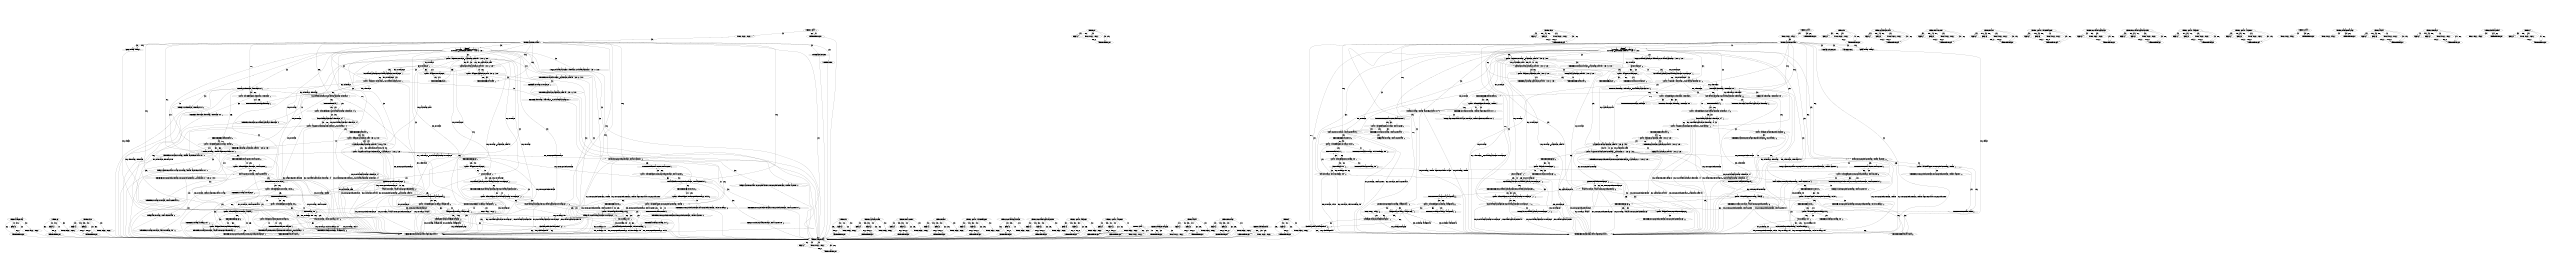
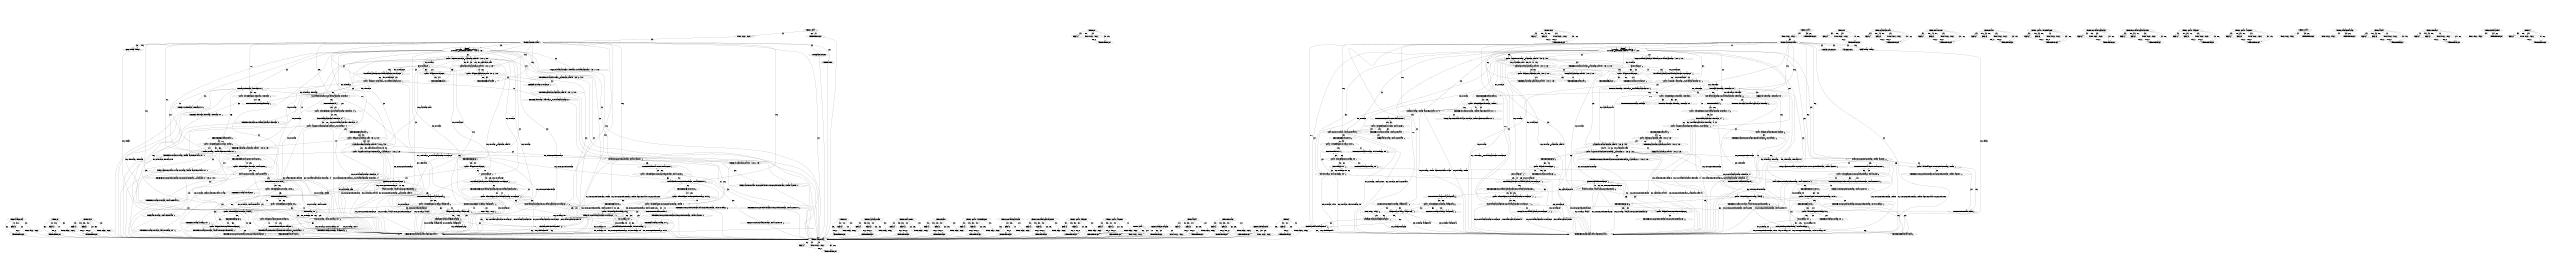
none -> (745, 163)
